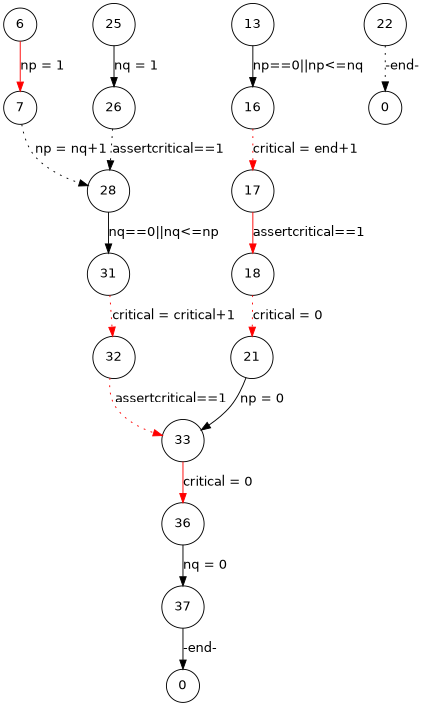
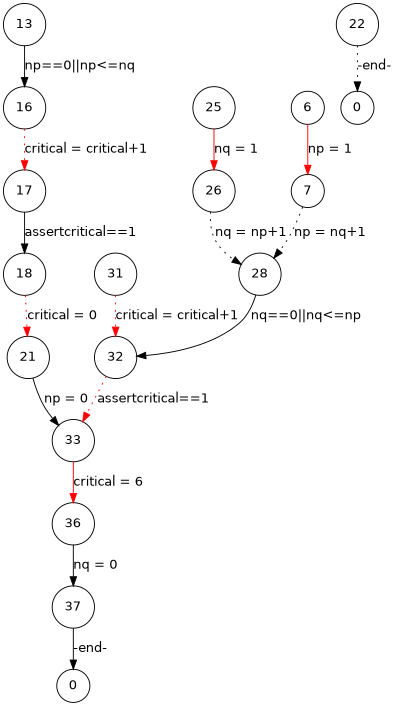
(114, 62) -> (214, 145)
(168, 149) -> (251, 233)
(306, 149) -> (86, 149)
(108, 228) -> (211, 340)
(253, 228) -> (25, 228)
(218, 482) -> (108, 482)
